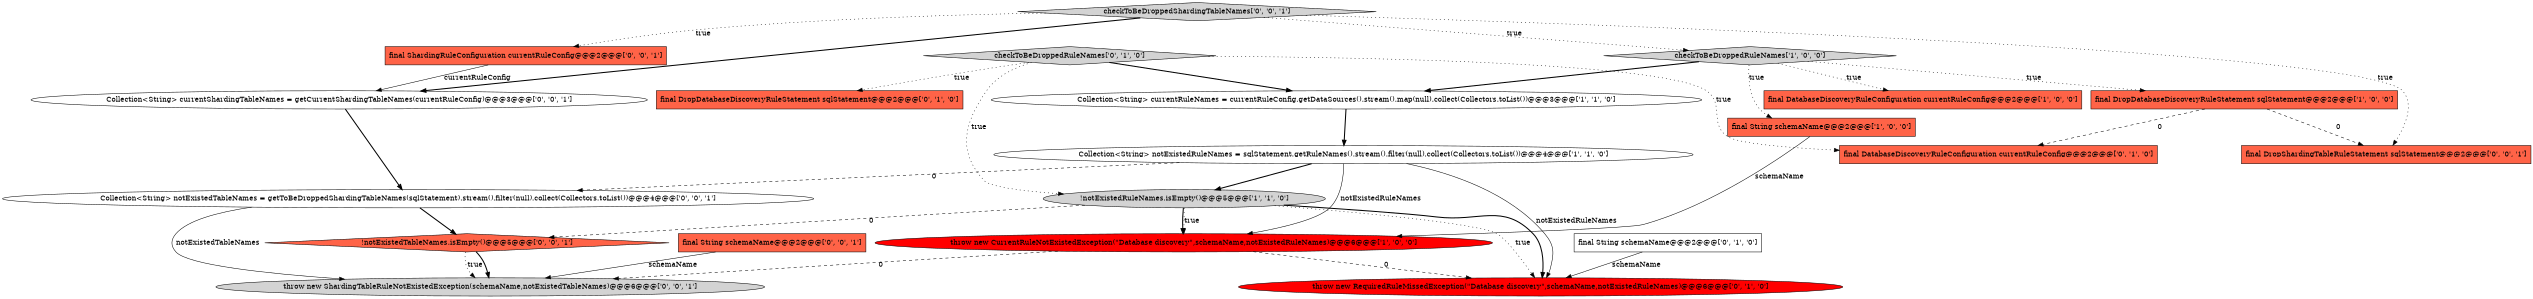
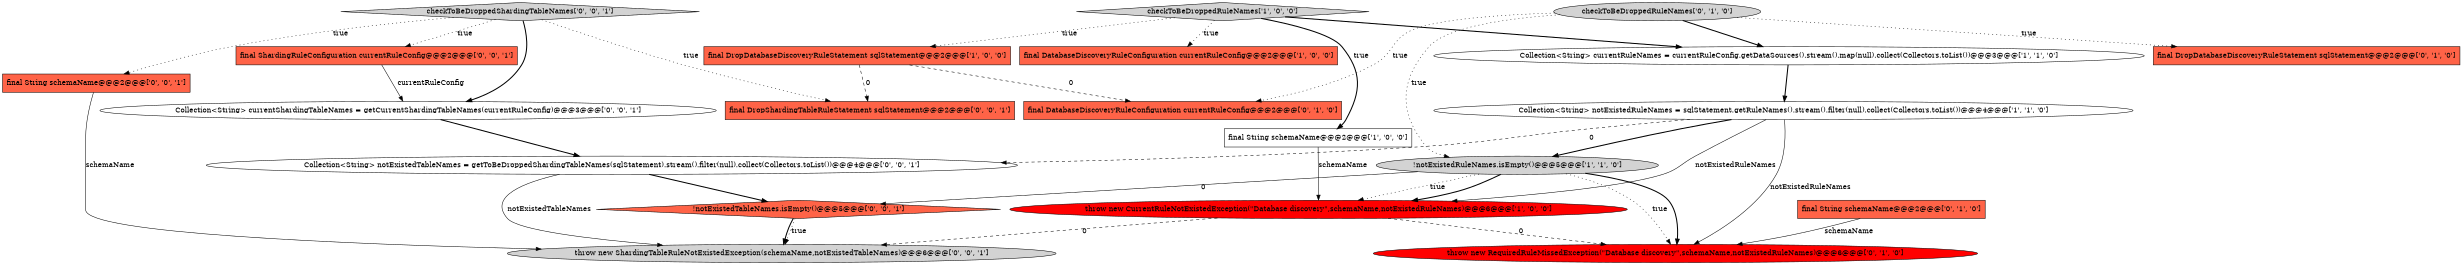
(1474, 34) -> (290, 37)
(1070, 56) -> (1657, 12)
(1751, 93) -> (1342, 47)
(1822, 127) -> (1318, 138)
(820, 221) -> (1152, 188)
(1668, 243) -> (1891, 209)
